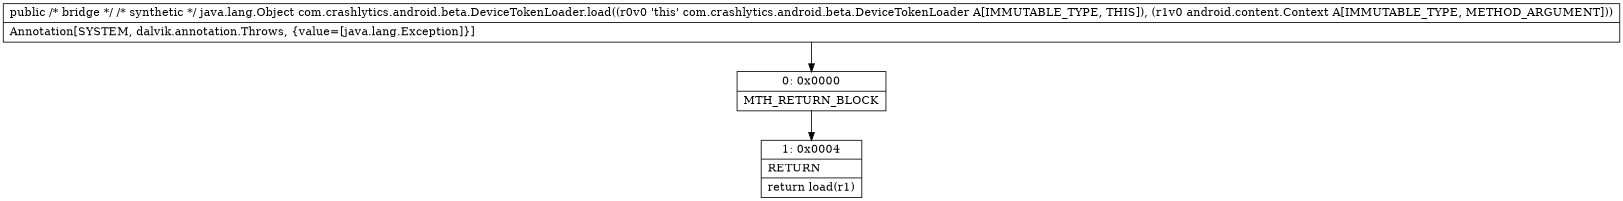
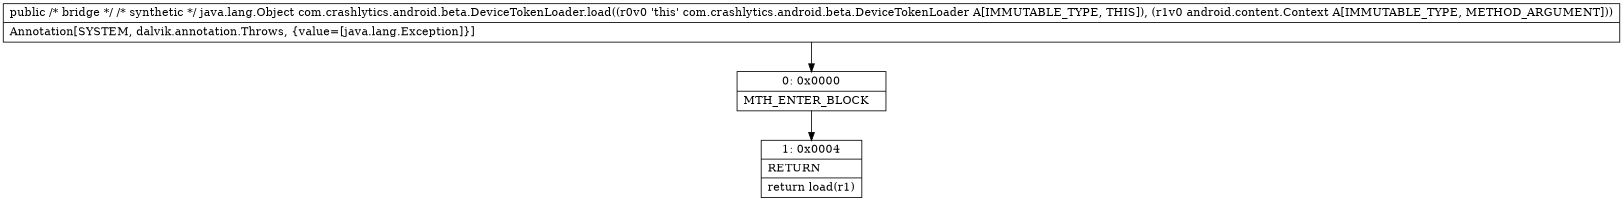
(812, 101) -> (807, 101)
